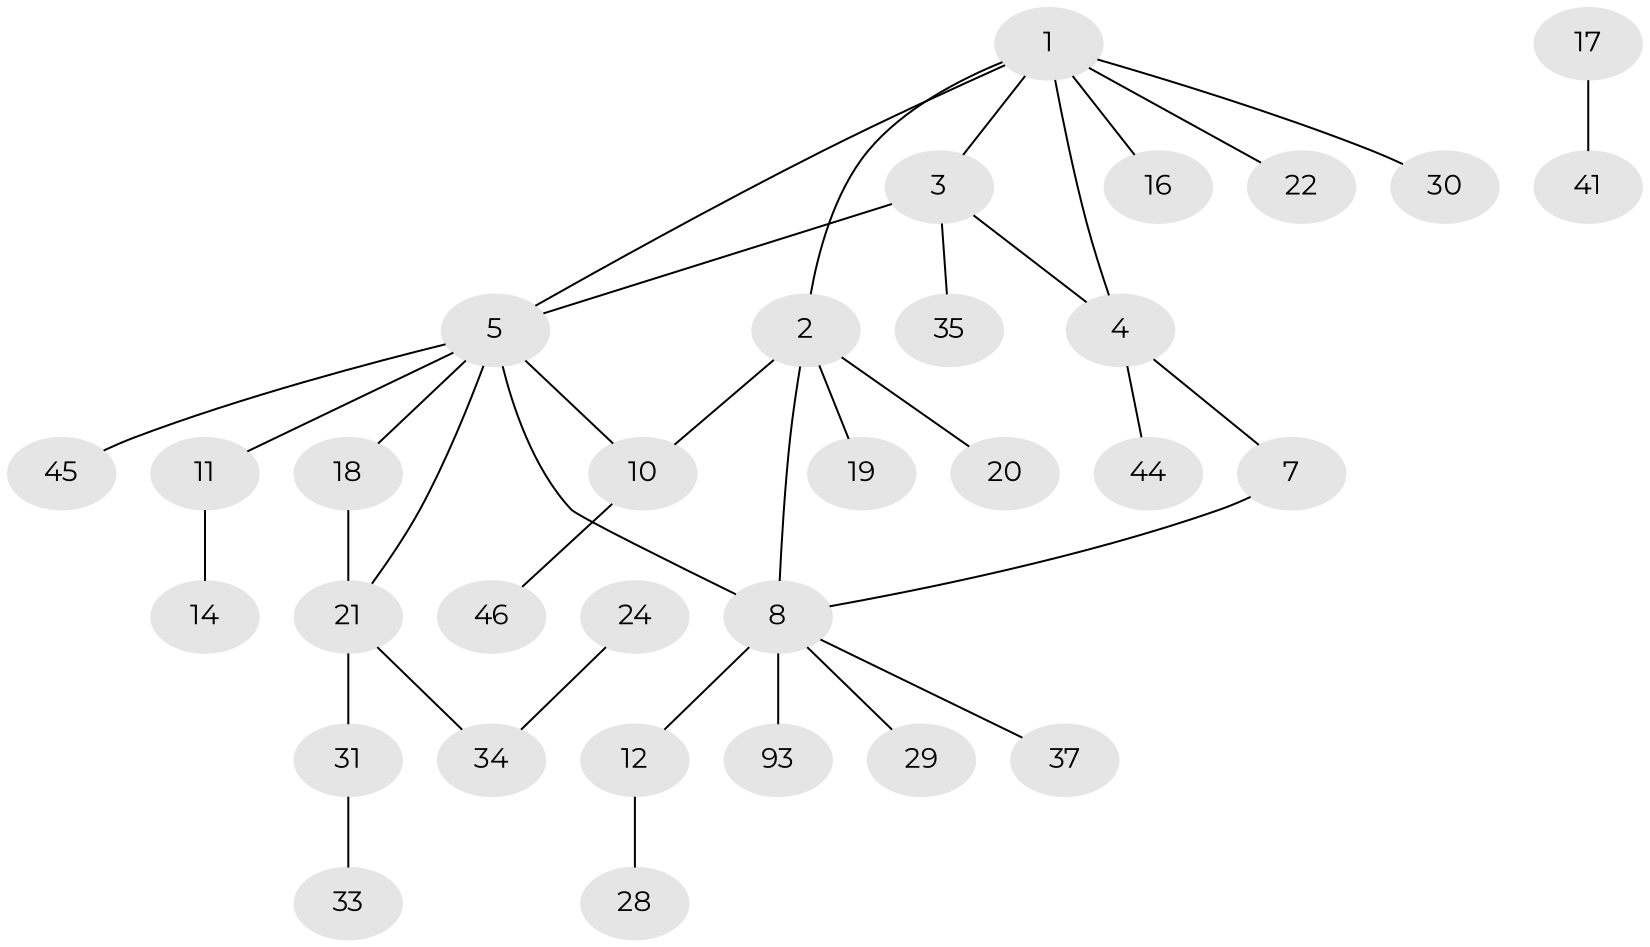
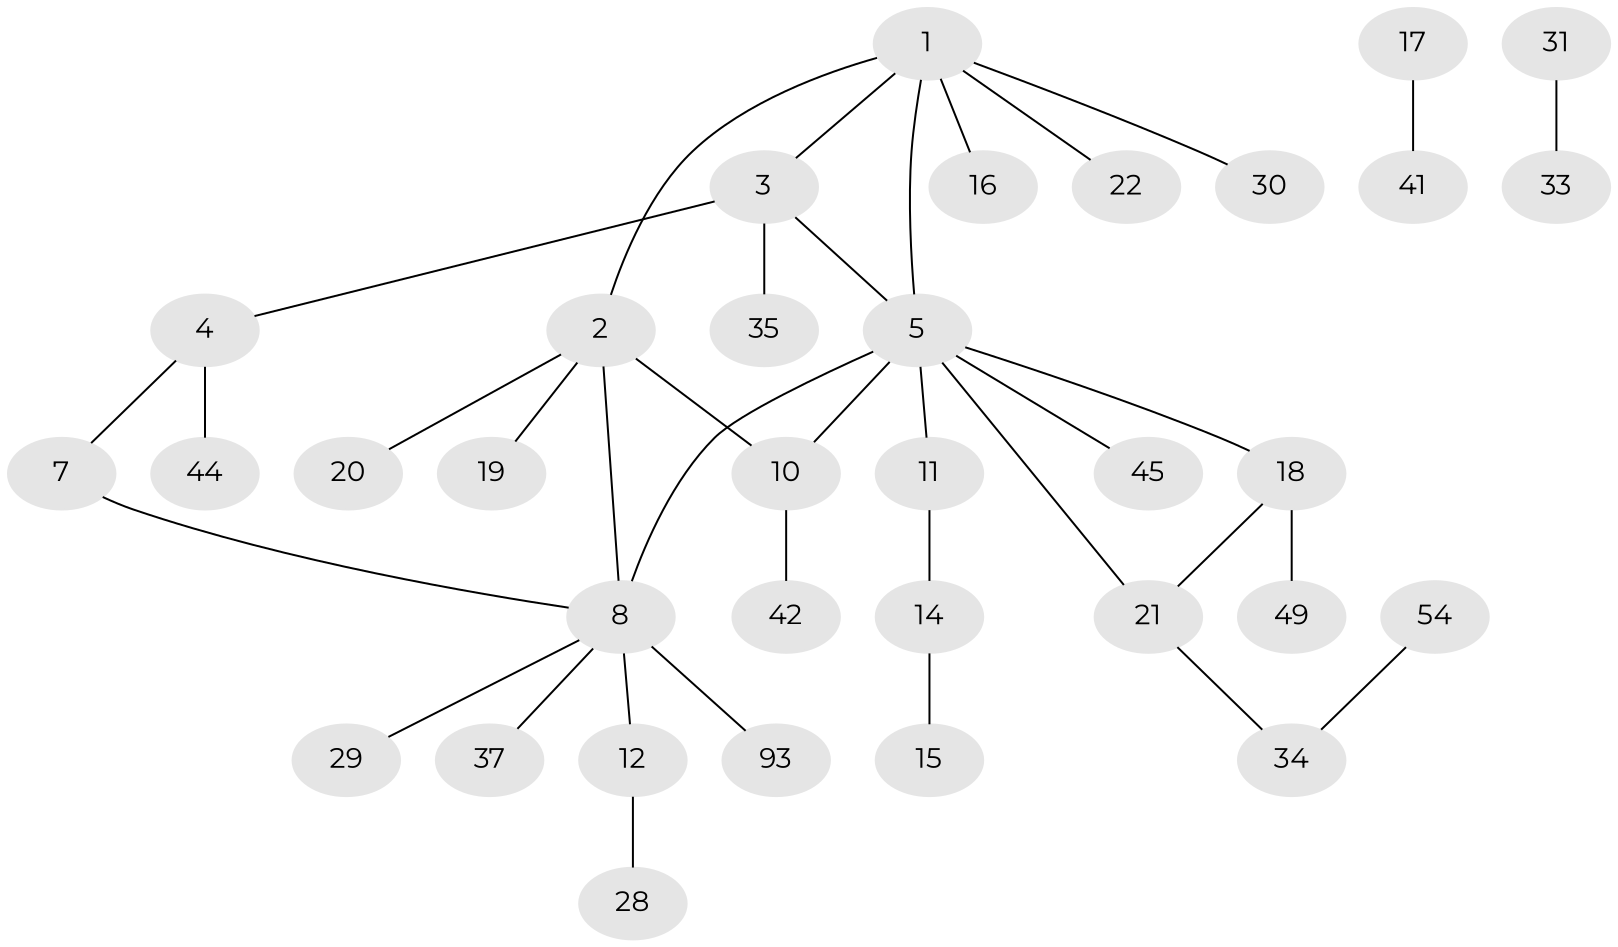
(1078, 189) -> none
(492, 617) -> (786, 617)
(635, 617) -> (1435, 617)
none -> (1292, 617)
(348, 689) -> none
none -> (929, 760)
